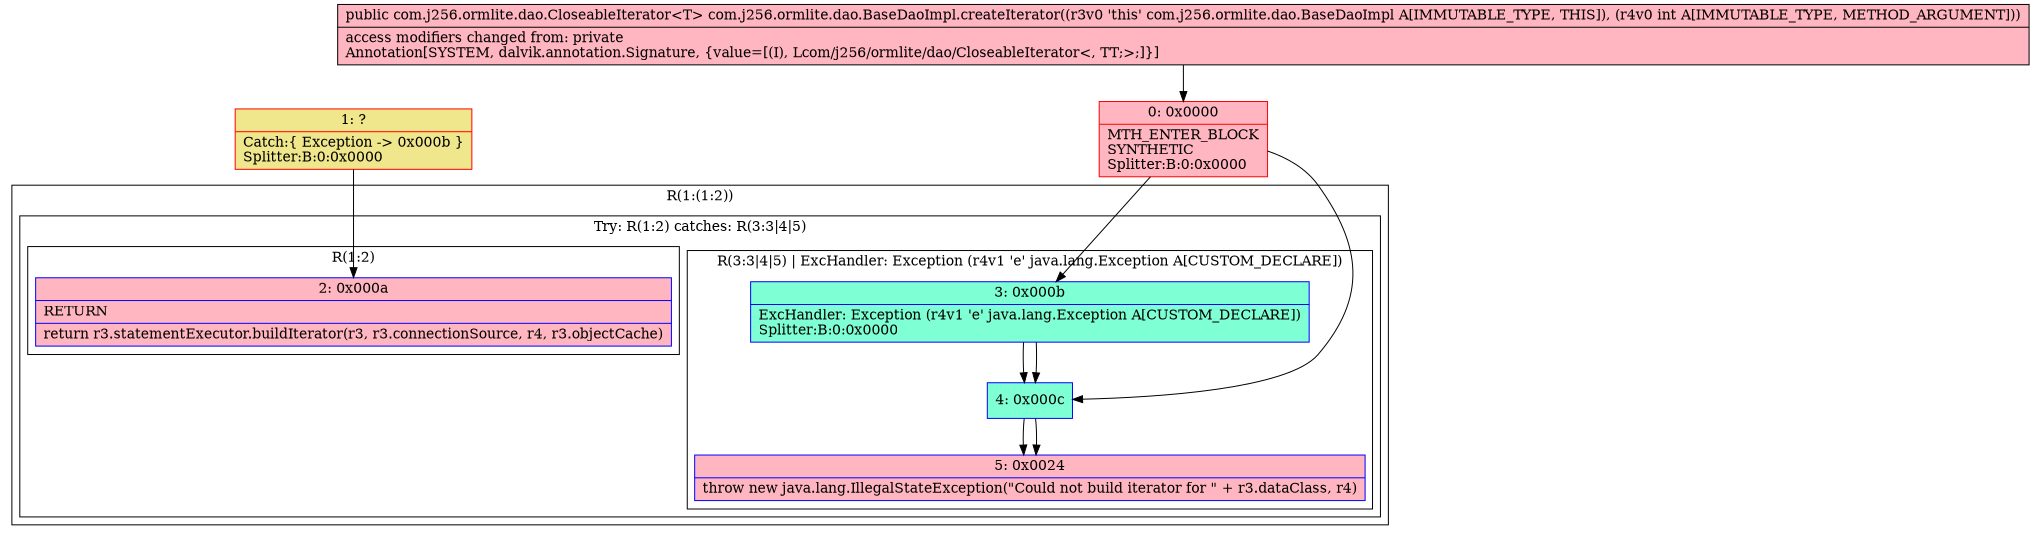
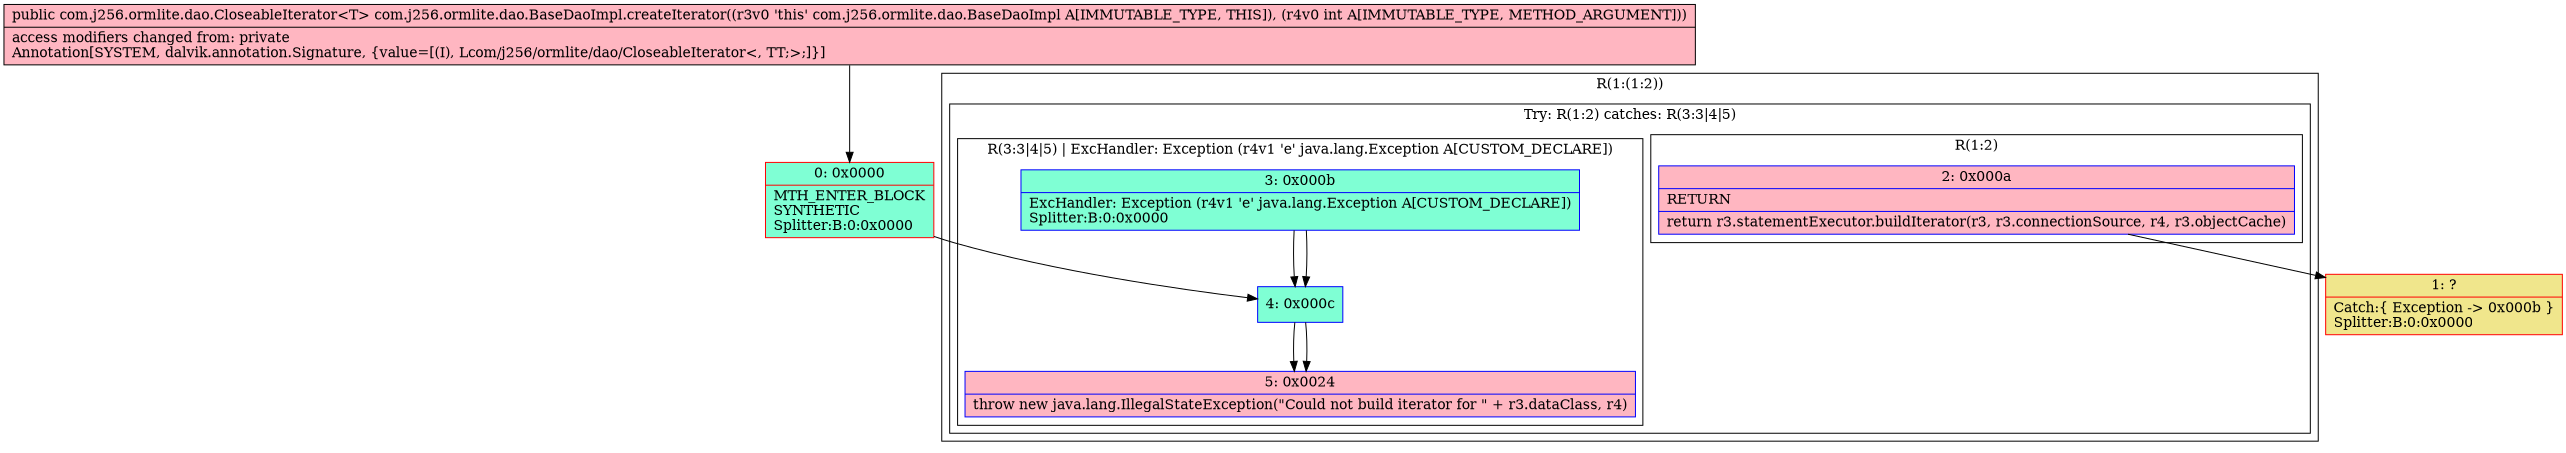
(1183, 139) -> (850, 200)
(354, 223) -> (2222, 255)
(1107, 226) -> none
